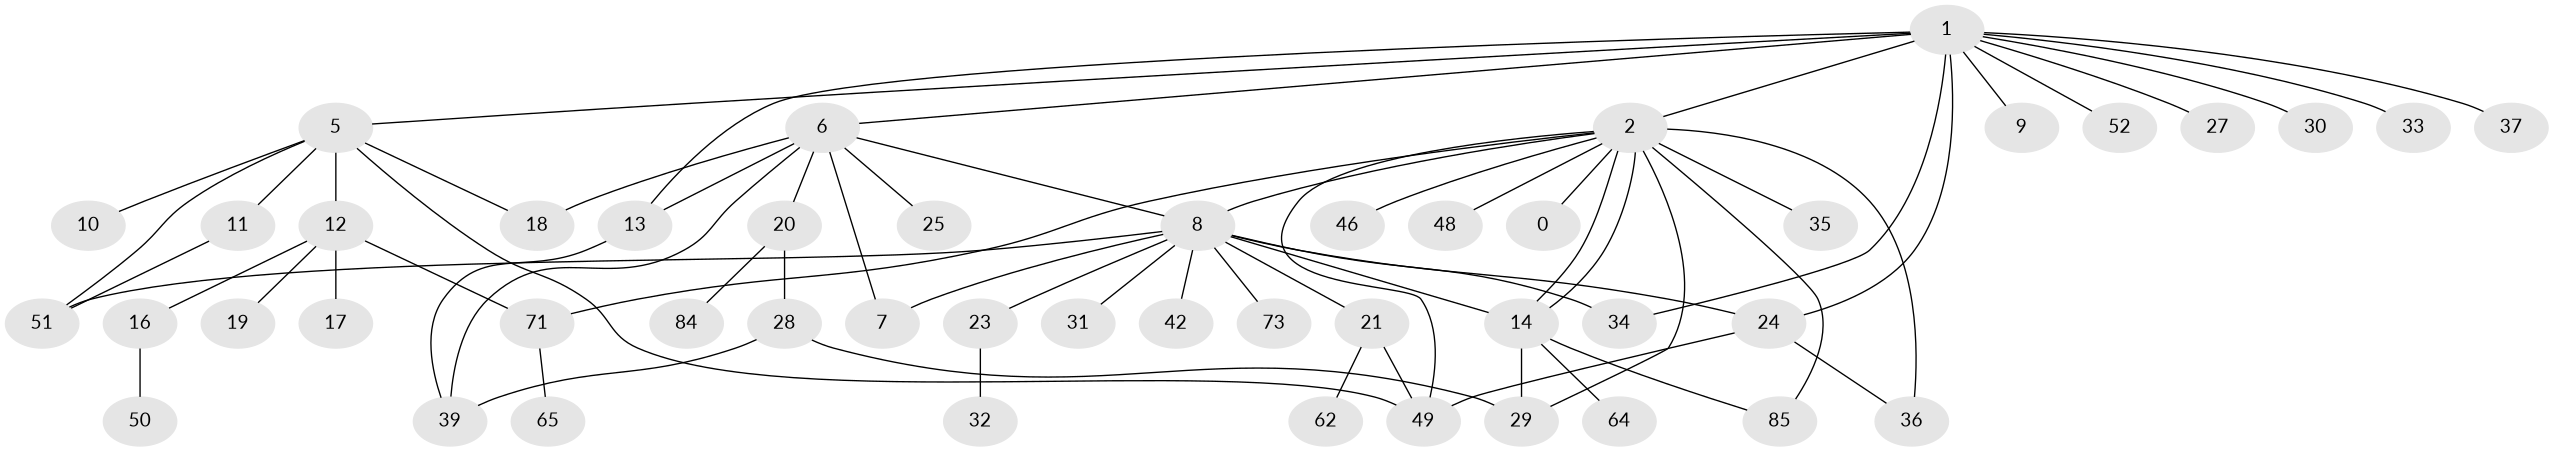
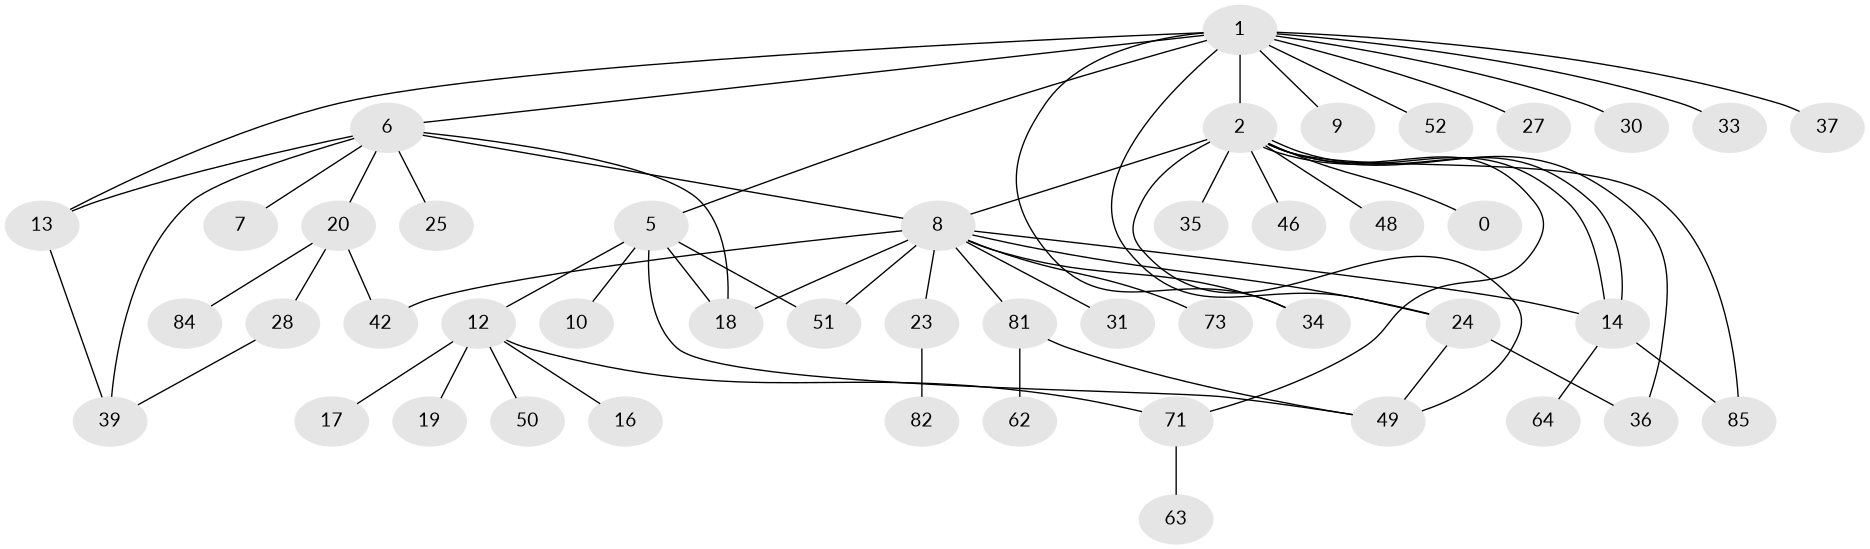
(238, 226) -> none
(1036, 266) -> (831, 274)
none -> (360, 275)
(1372, 324) -> (1020, 324)
(140, 373) -> (503, 373)
(548, 422) -> (1176, 519)
(980, 422) -> (922, 422)
(1522, 422) -> none
